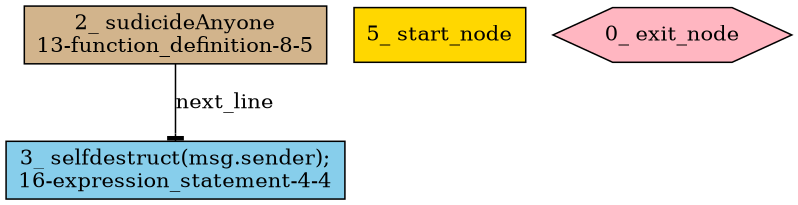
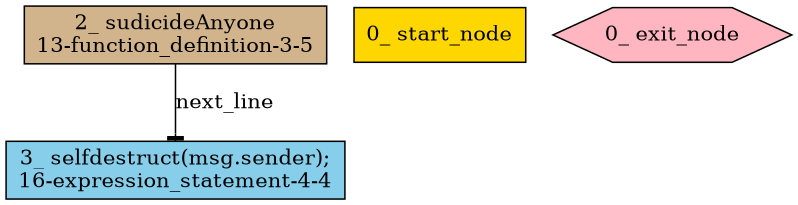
(175, 35) -> (175, 35)
(440, 35) -> (440, 35)
